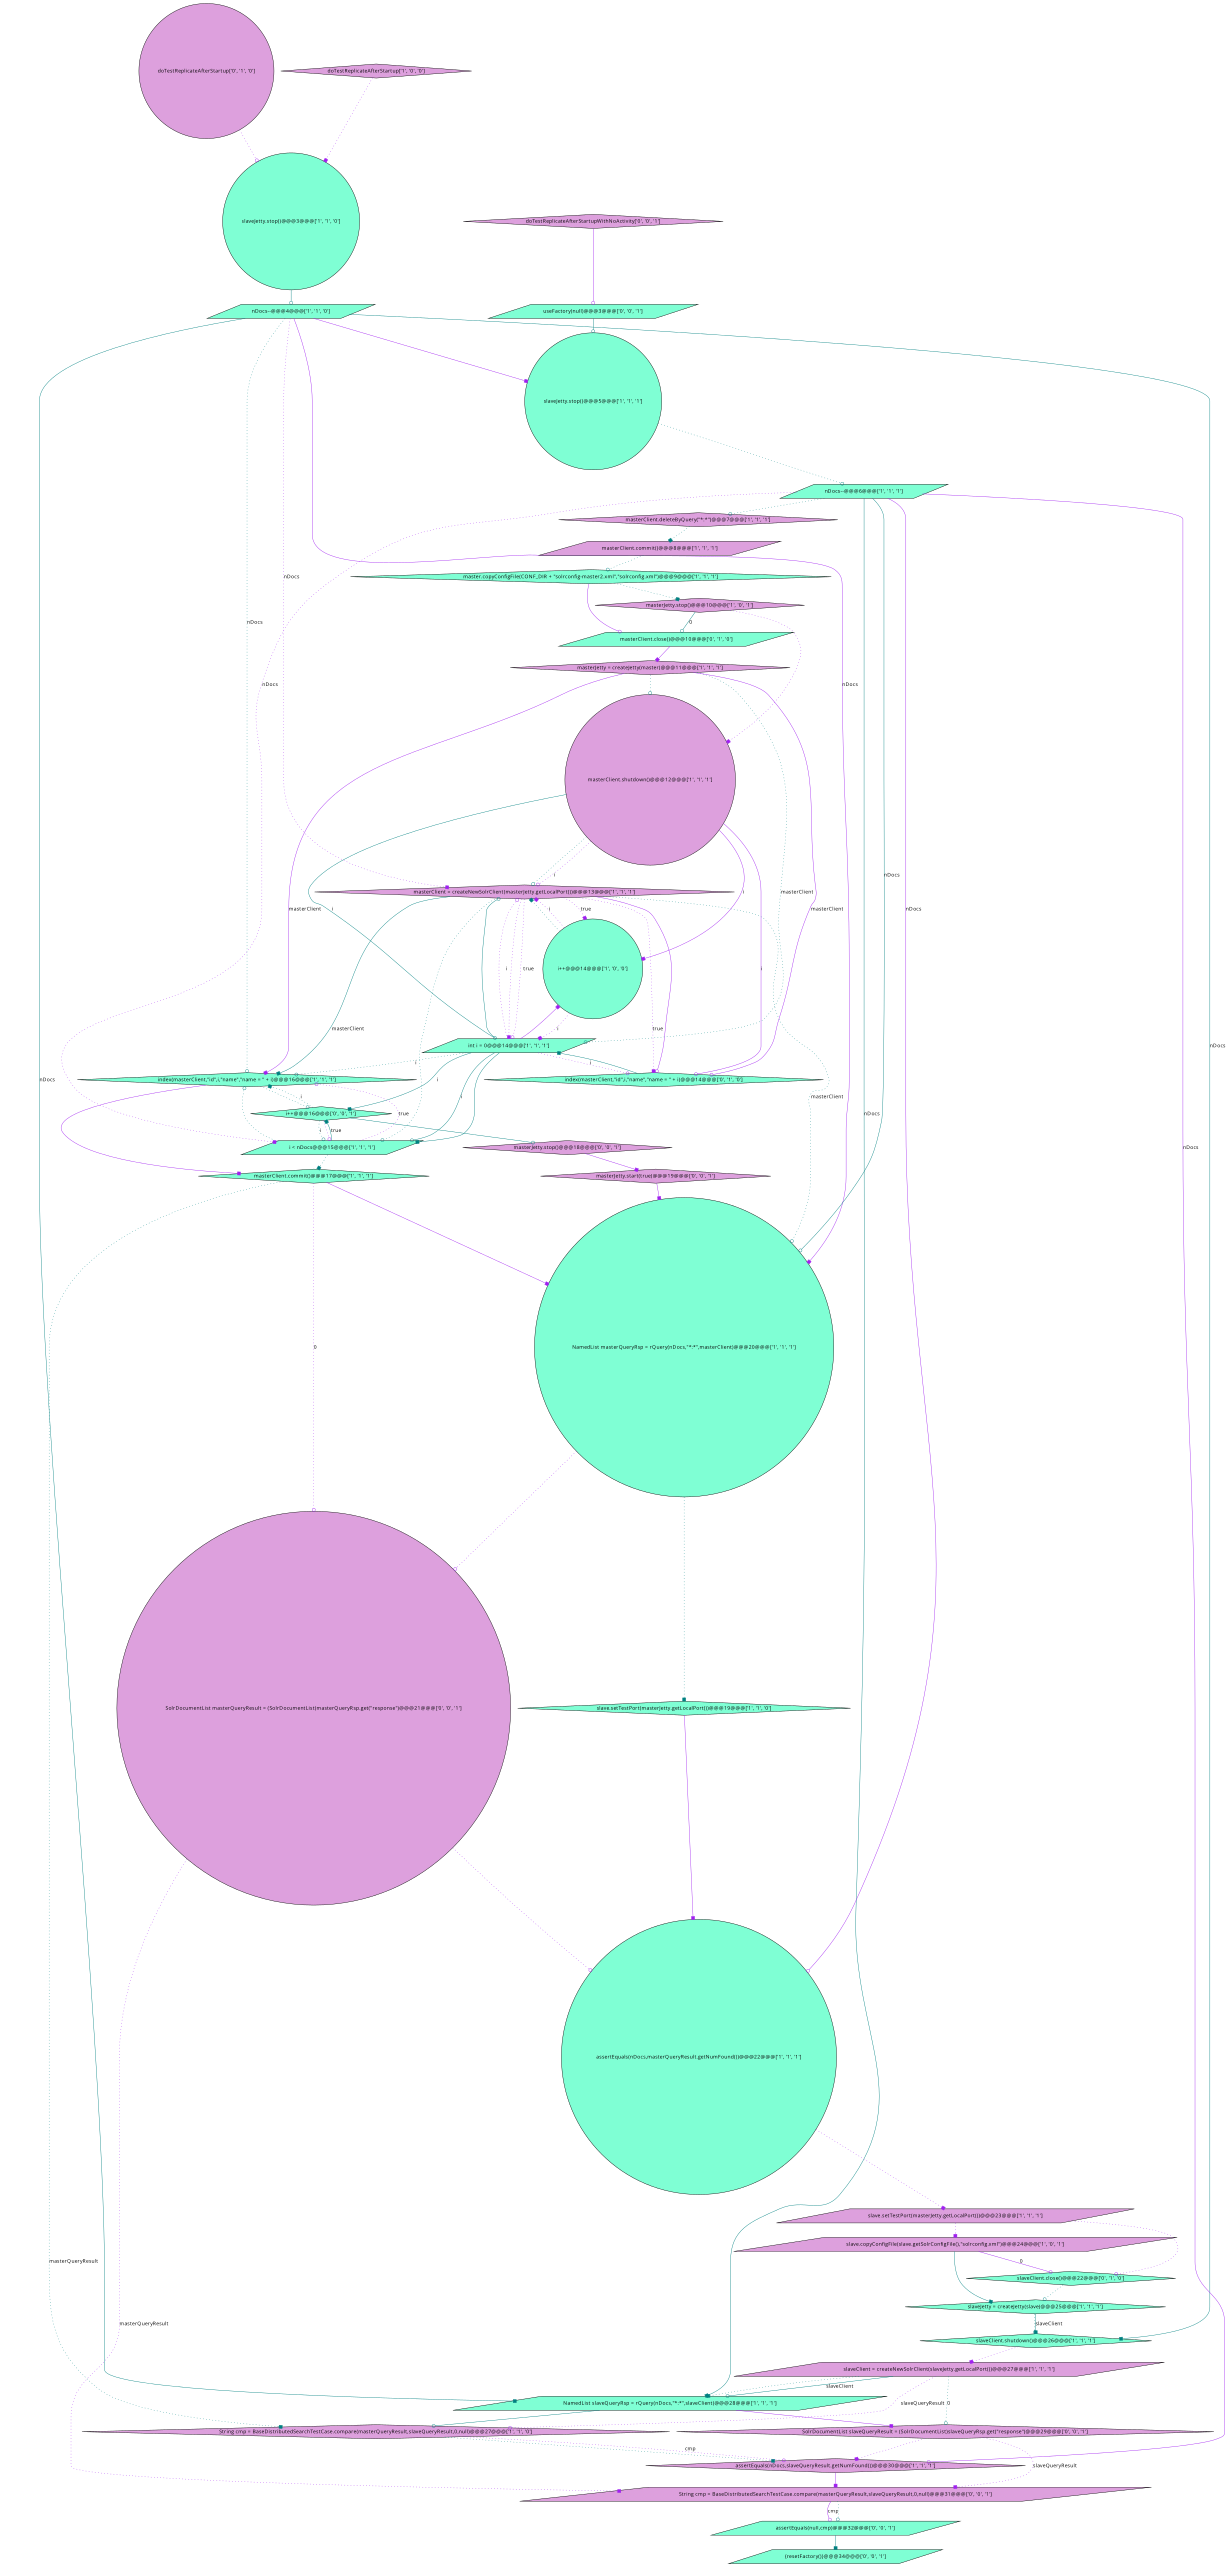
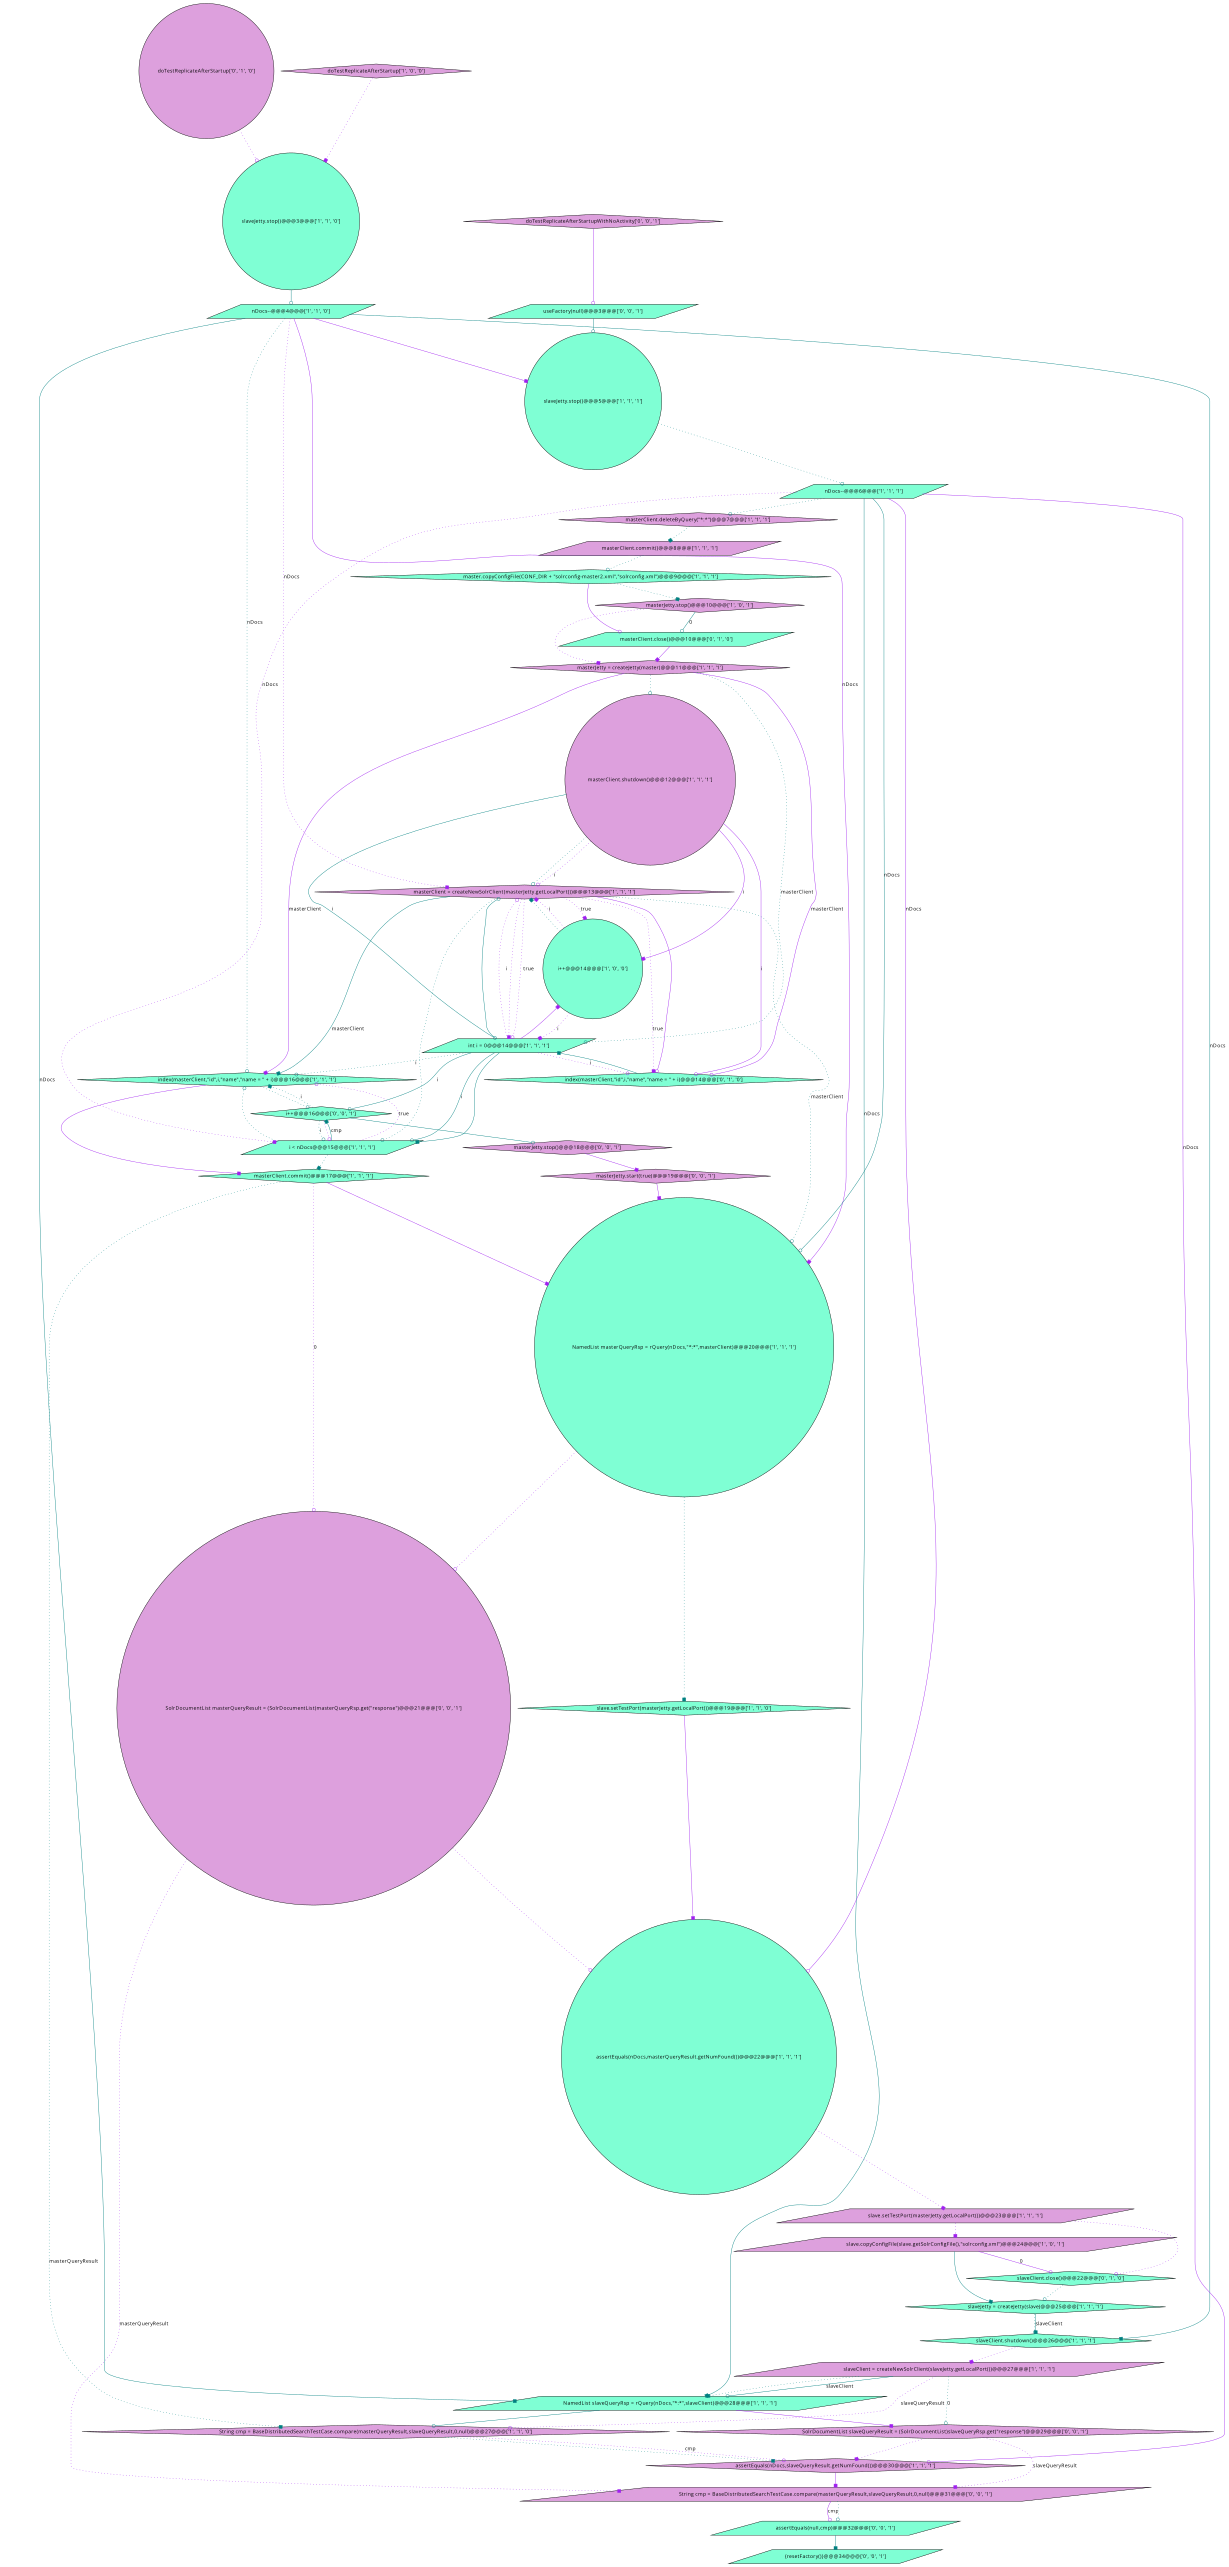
(798, 665) -> (573, 623)
(416, 1089) -> (416, 1089)
(336, 1131) -> (336, 1131)
